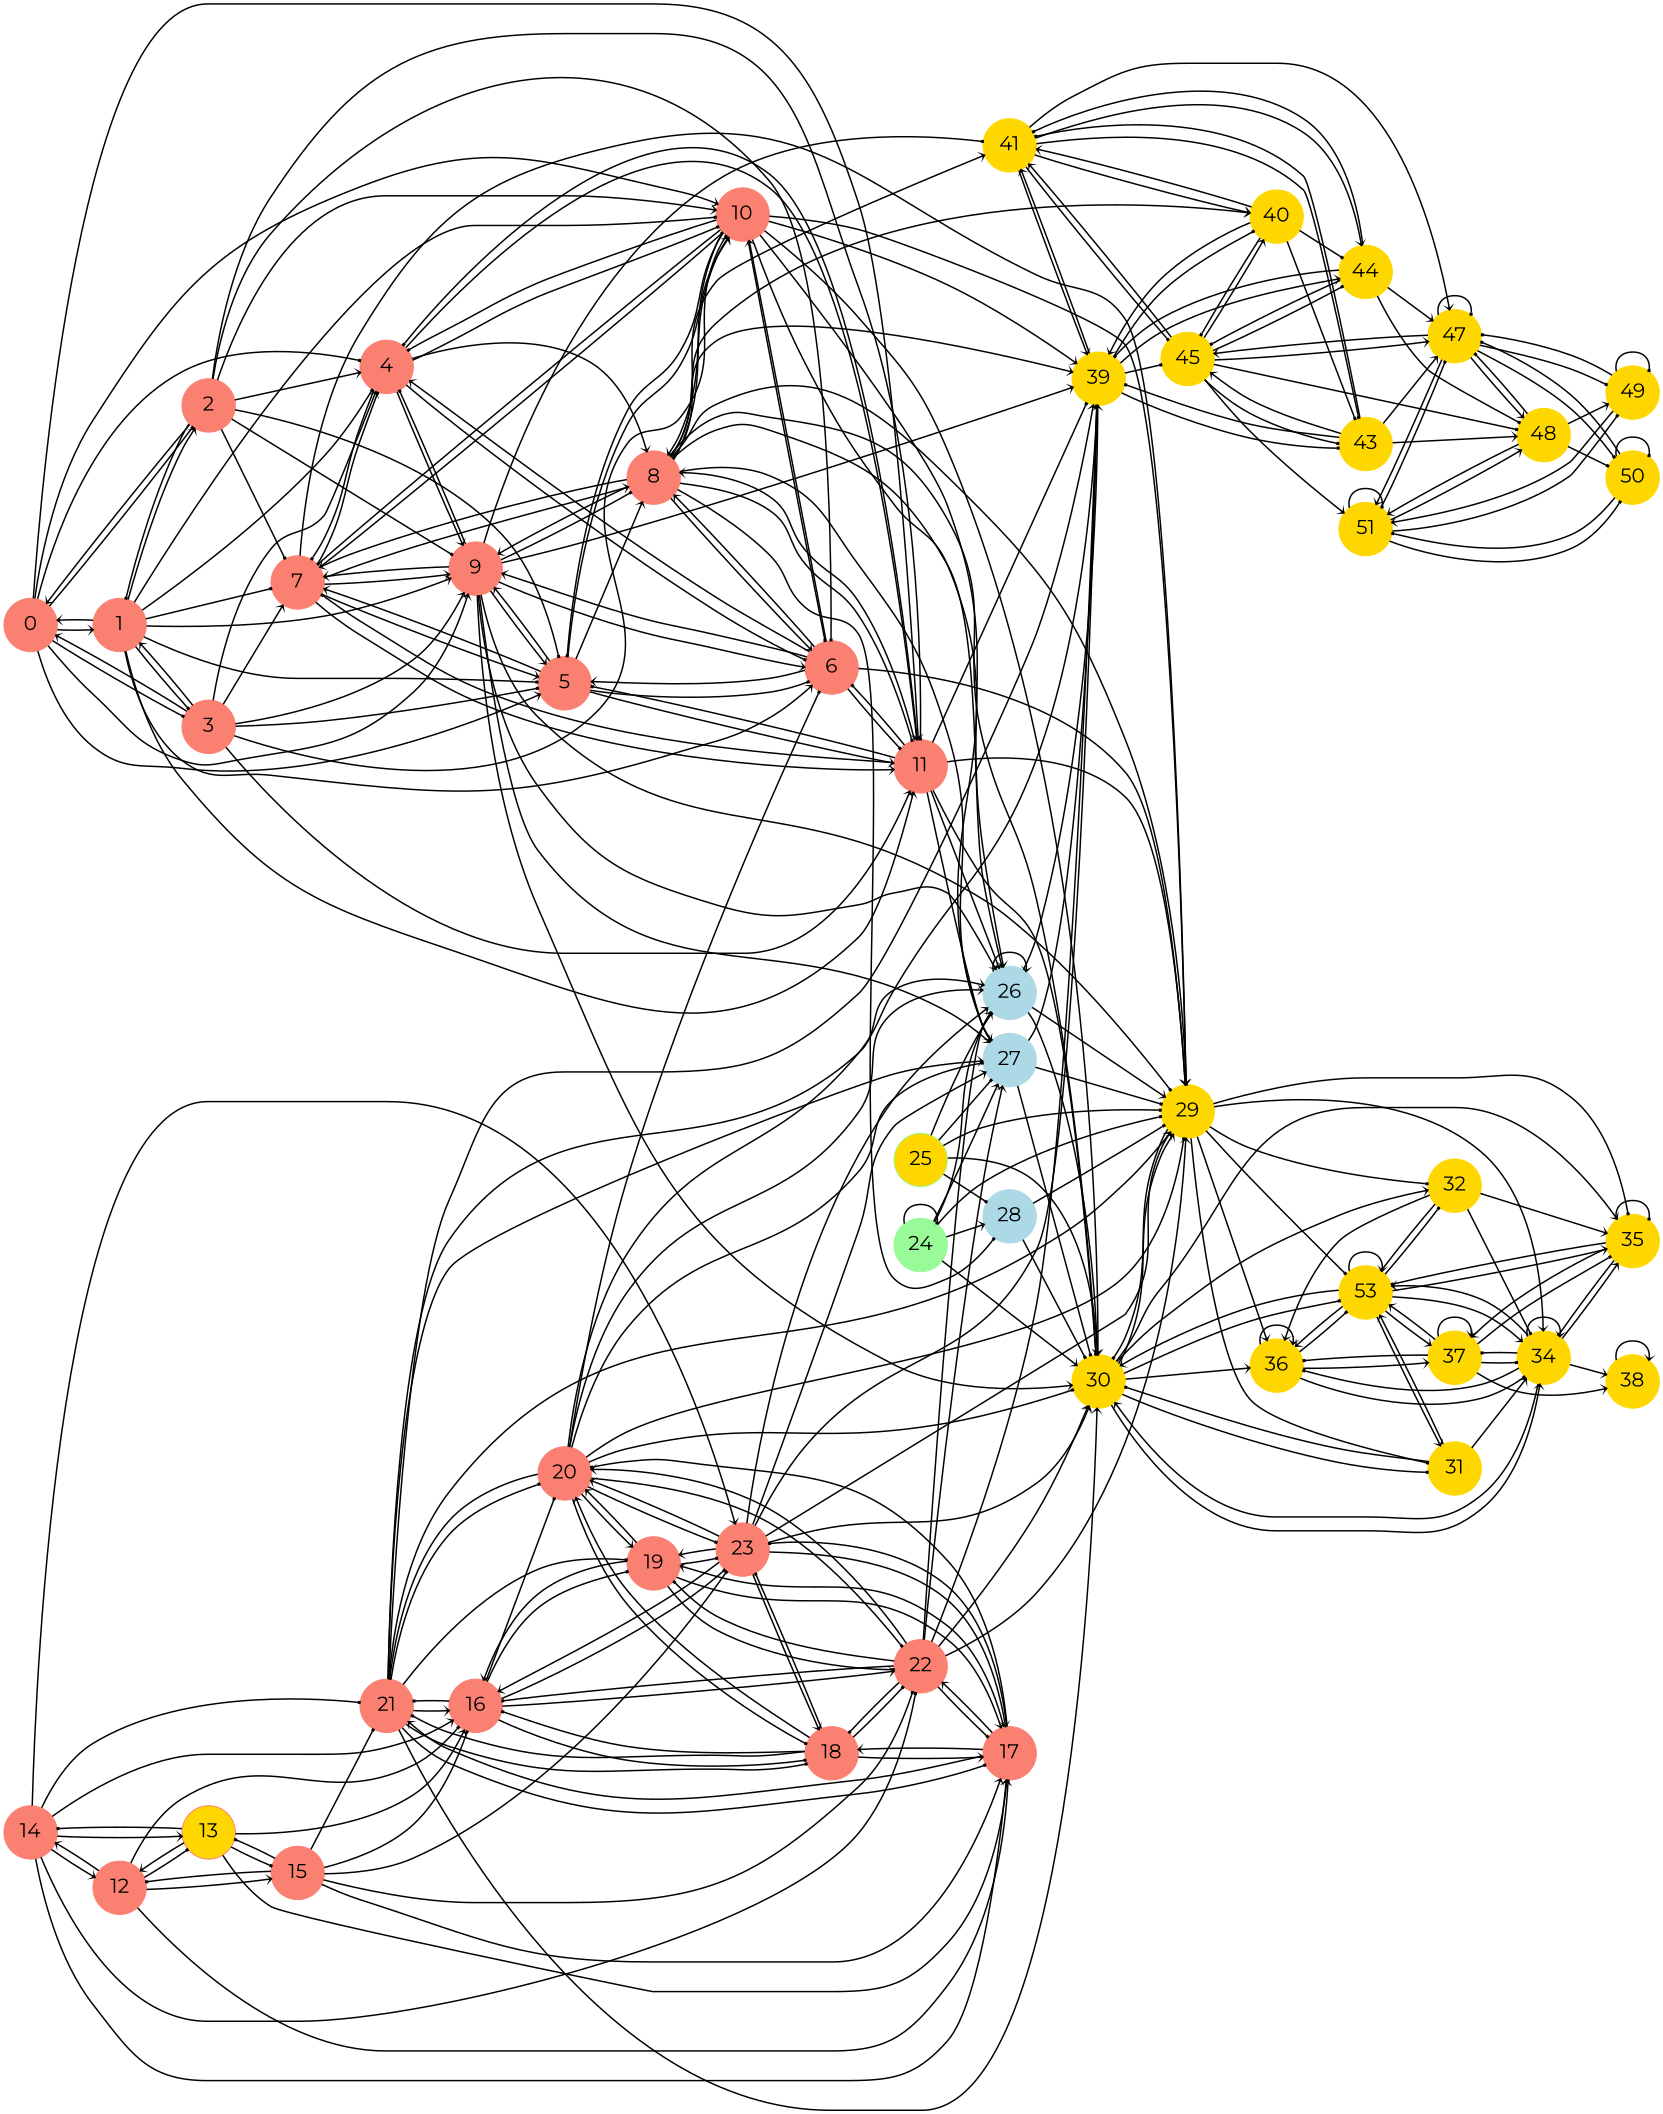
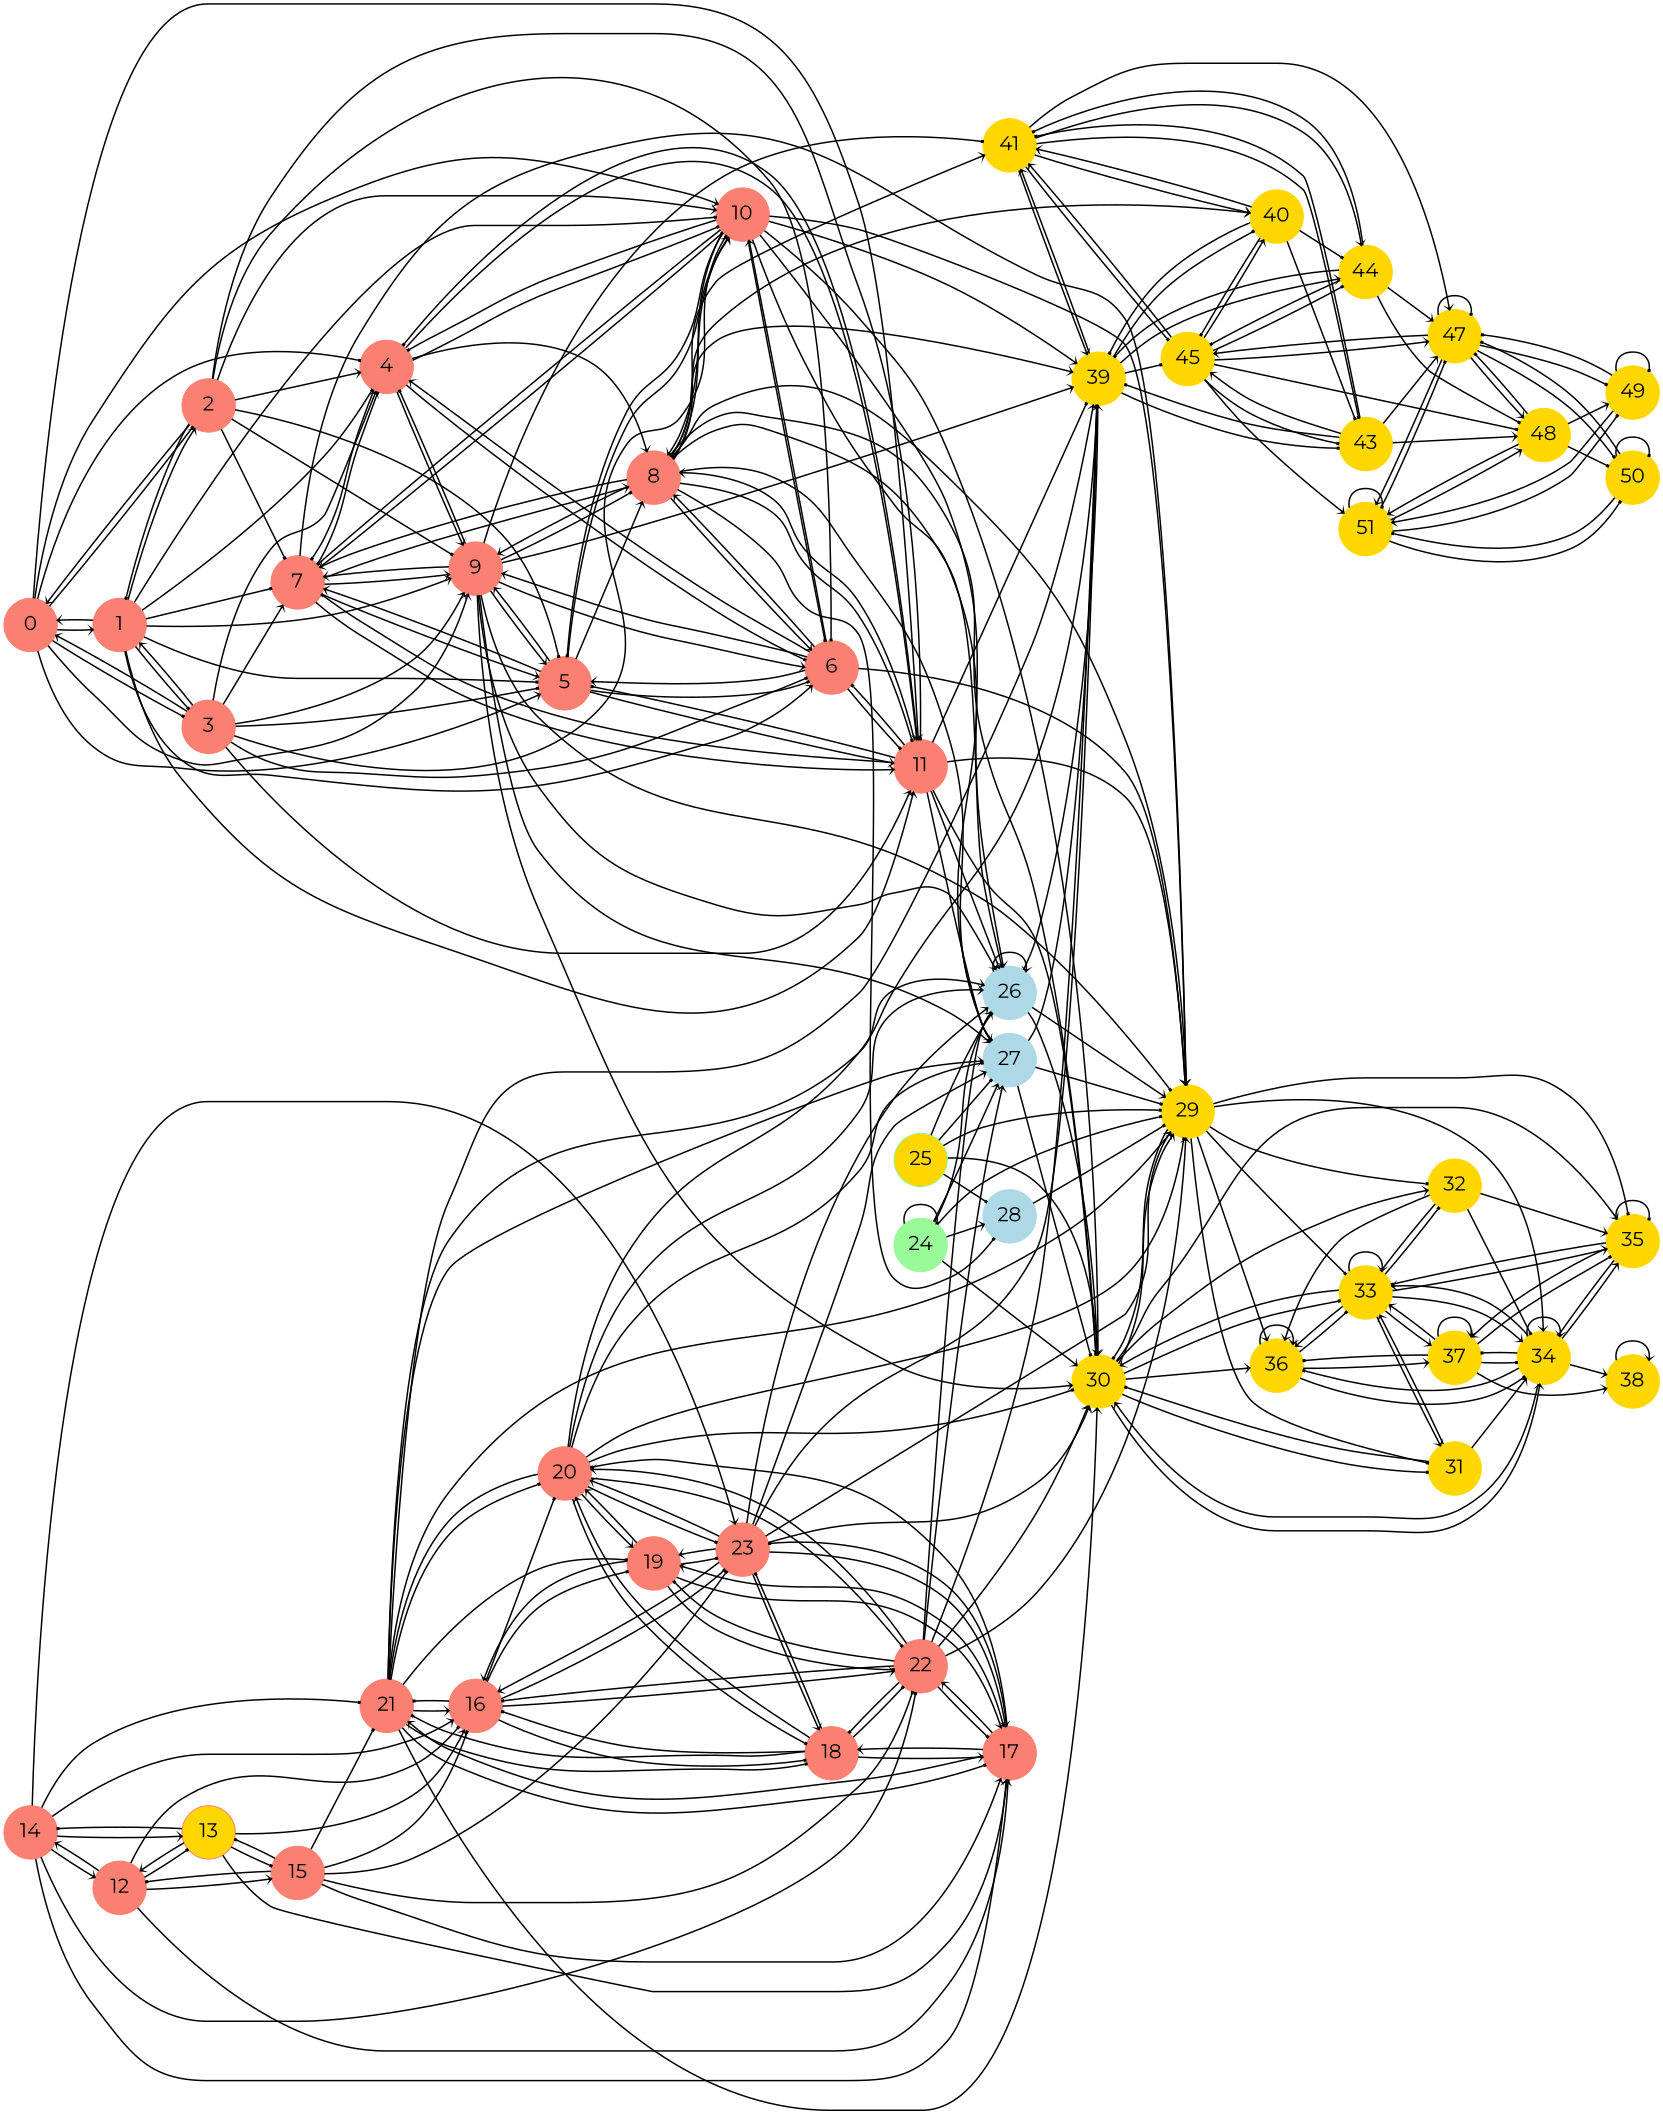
(1167, 273) -> (1167, 273)
(666, 1062) -> (537, 769)
(1366, 1292) -> (1366, 1292)
(1054, 1298) -> none
